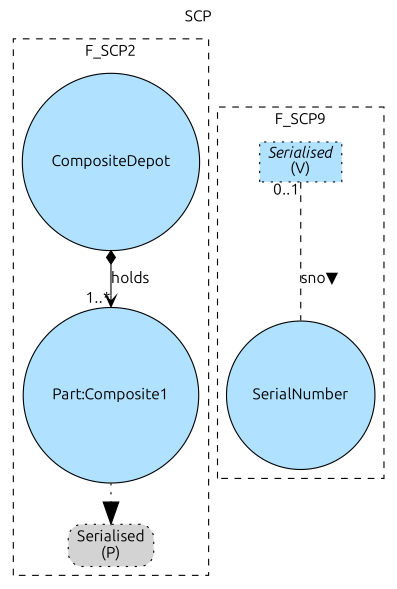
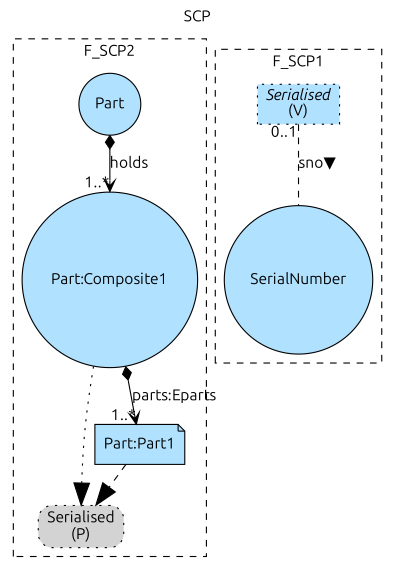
(301, 120) -> (299, 62)
(111, 162) -> (110, 104)
none -> (140, 444)
